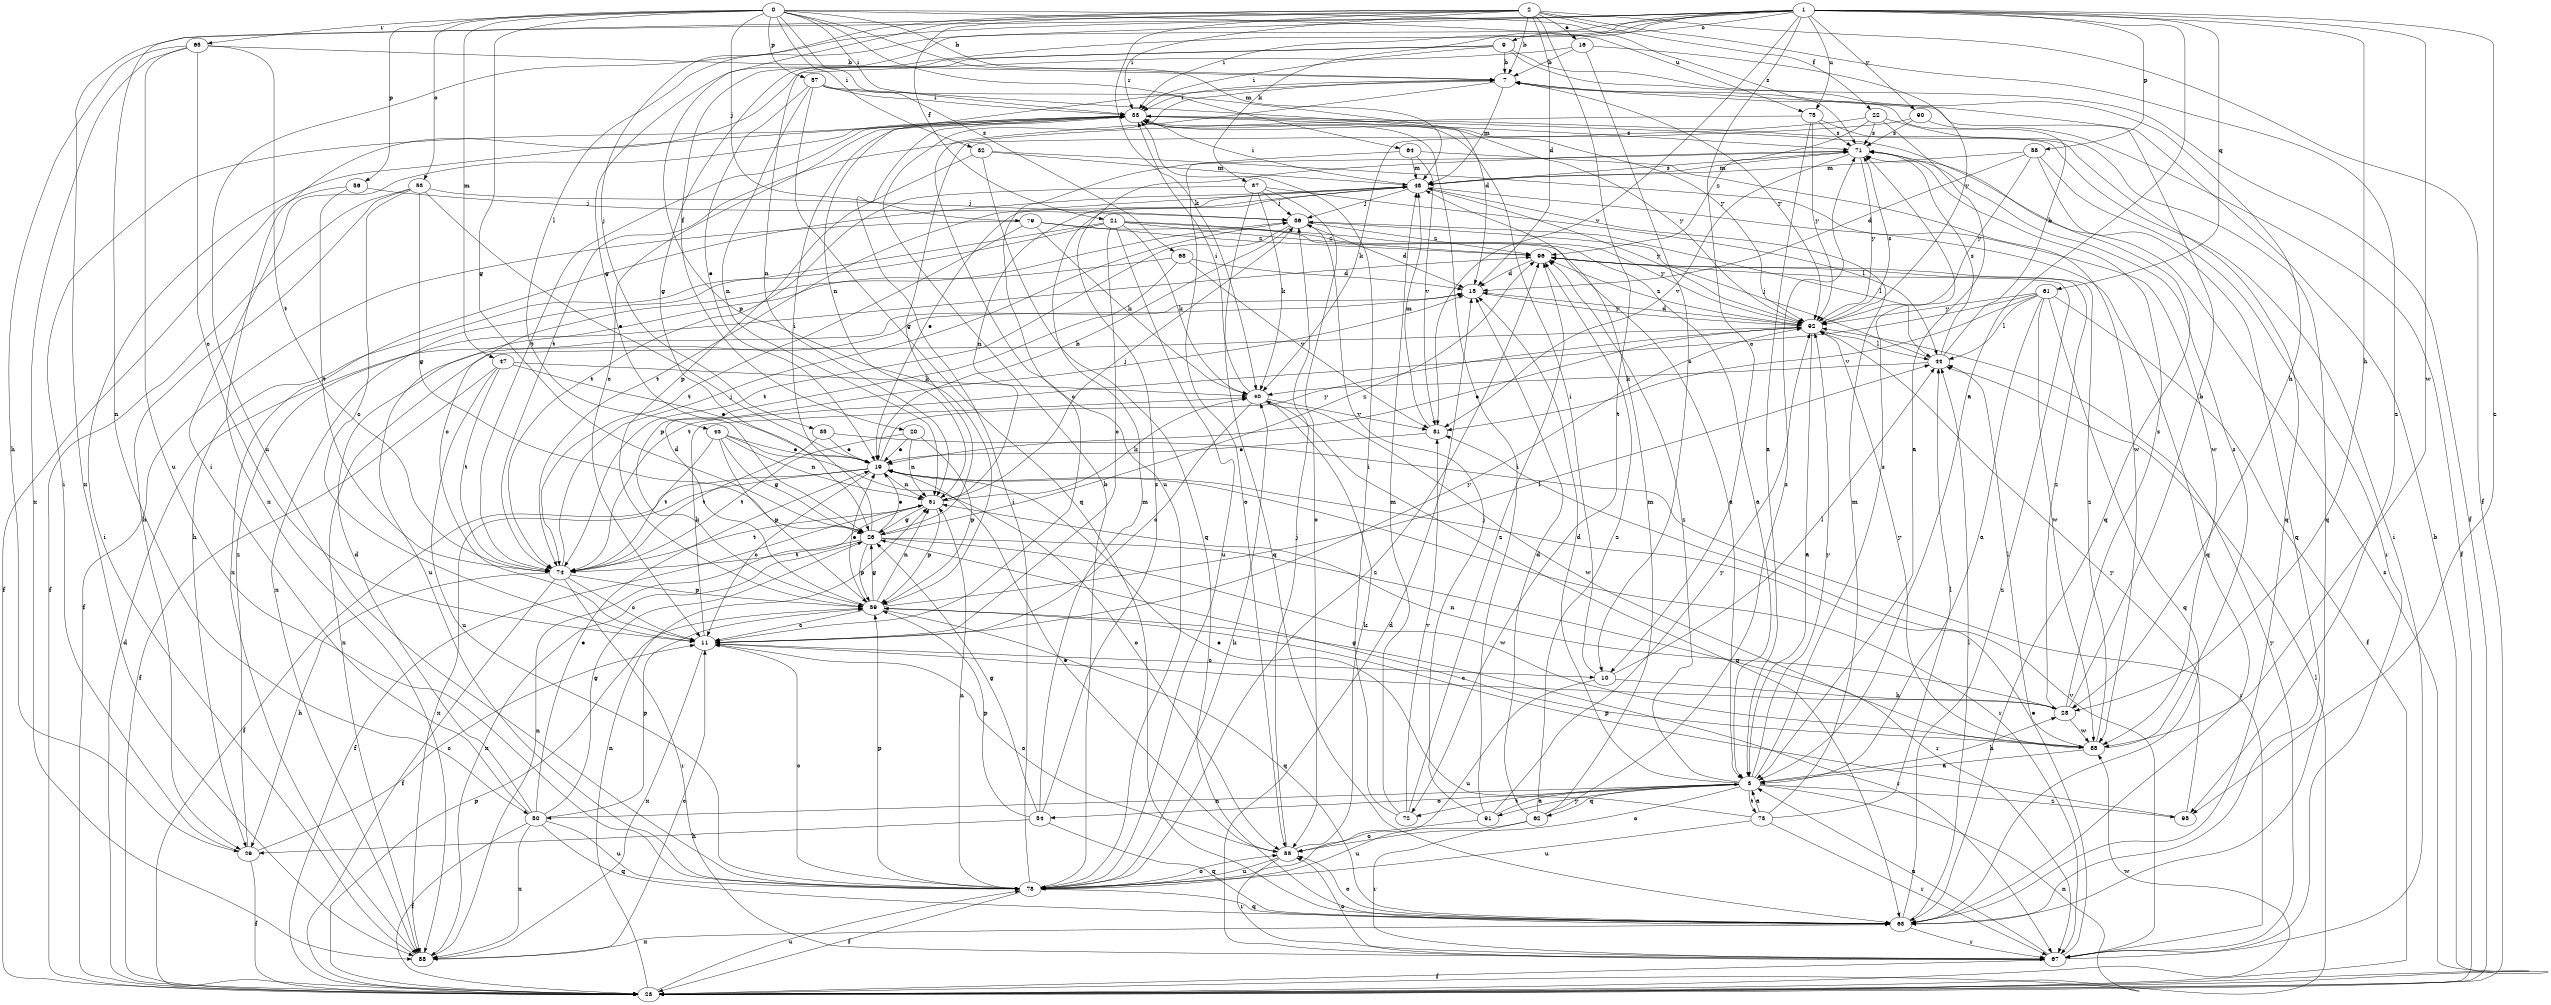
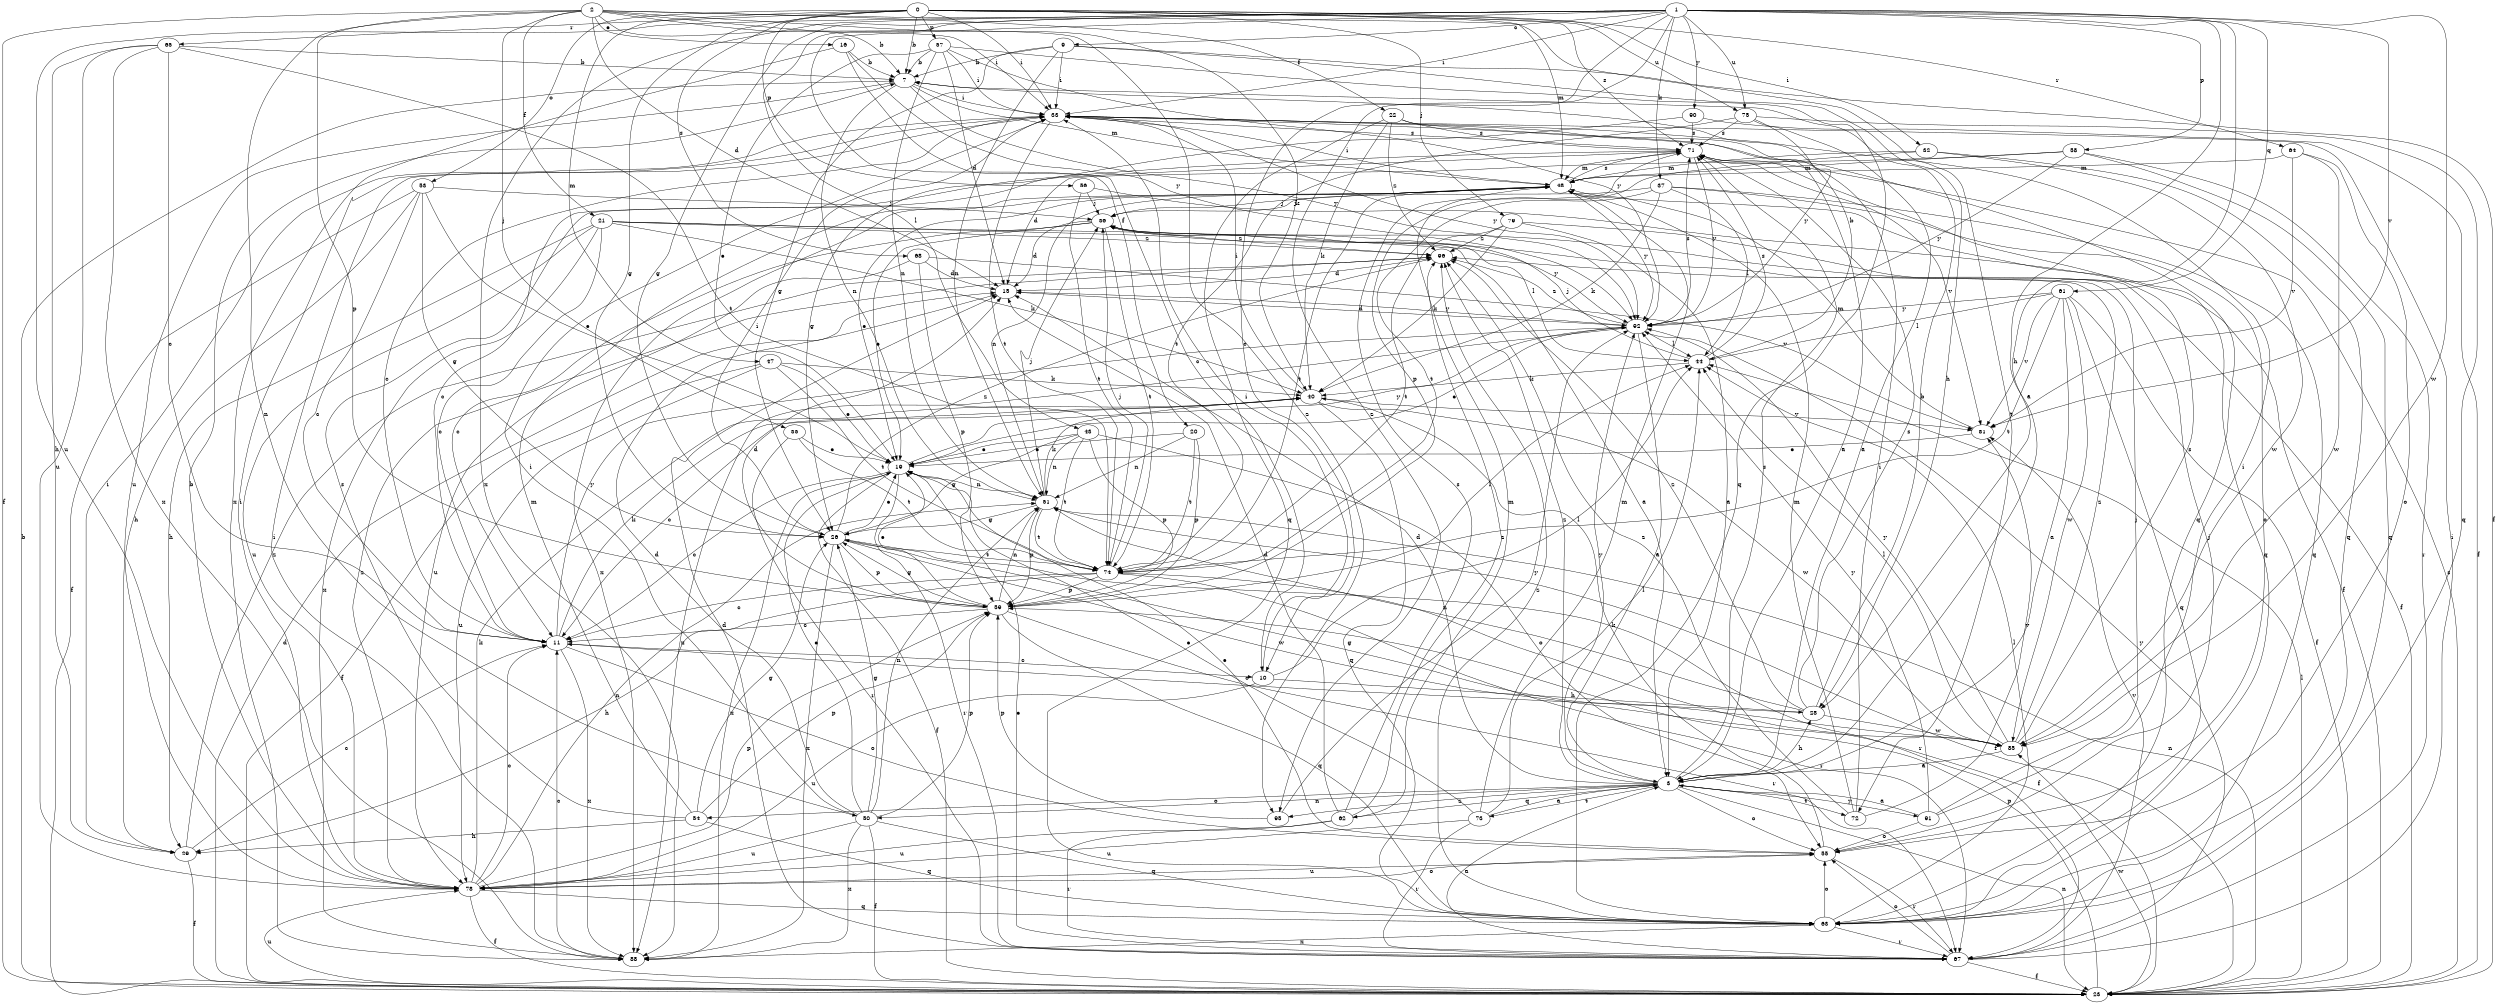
none -> (919, 59)
(1078, 344) -> (878, 344)
(565, 621) -> (909, 638)
